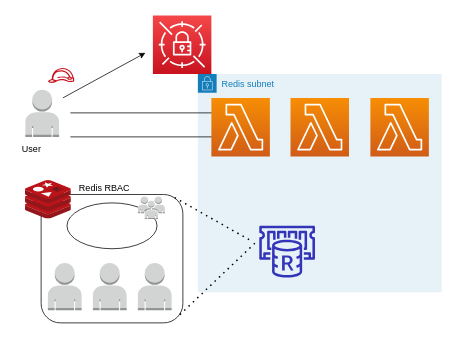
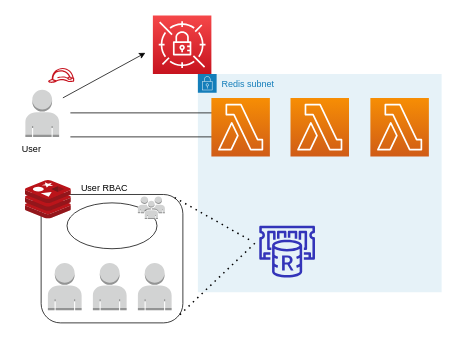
(104, 188) -> (104, 188)
